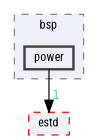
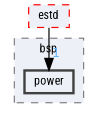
(49, 86) -> (49, 46)
